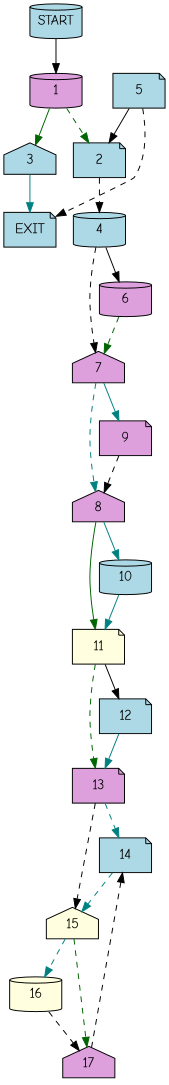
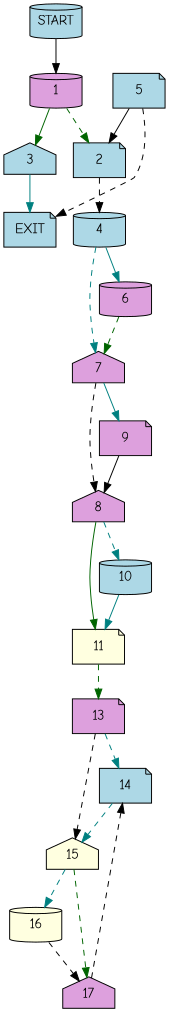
(111, 260) -> (111, 260)
(90, 295) -> (90, 295)
(90, 432) -> (90, 432)
(113, 470) -> (113, 470)
(110, 536) -> (110, 536)
(125, 716) -> none
